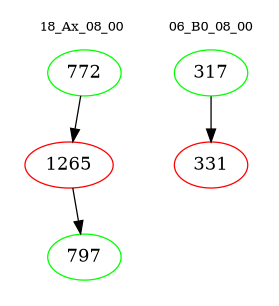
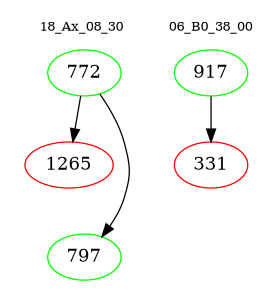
(82, 28) -> (82, 28)
(211, 28) -> (211, 28)
(211, 73) -> (211, 73)
(76, 204) -> (128, 159)
